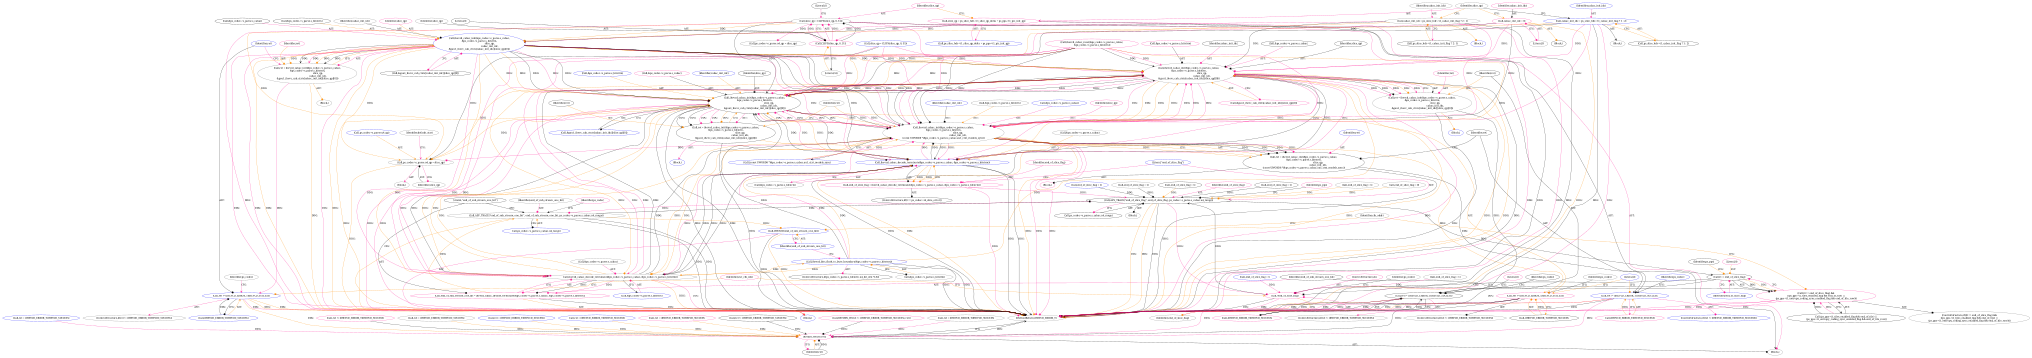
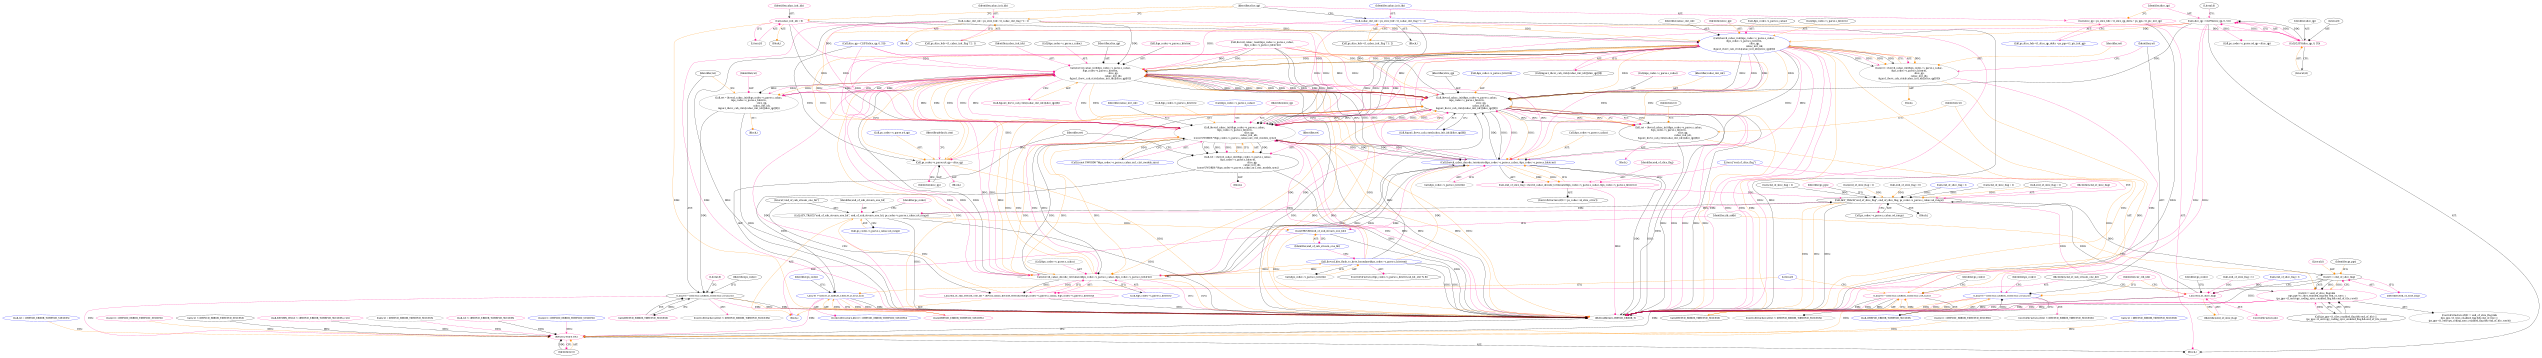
(1093, 227) -> (1529, 222)
(1325, 286) -> (2233, 307)
(928, 334) -> none
